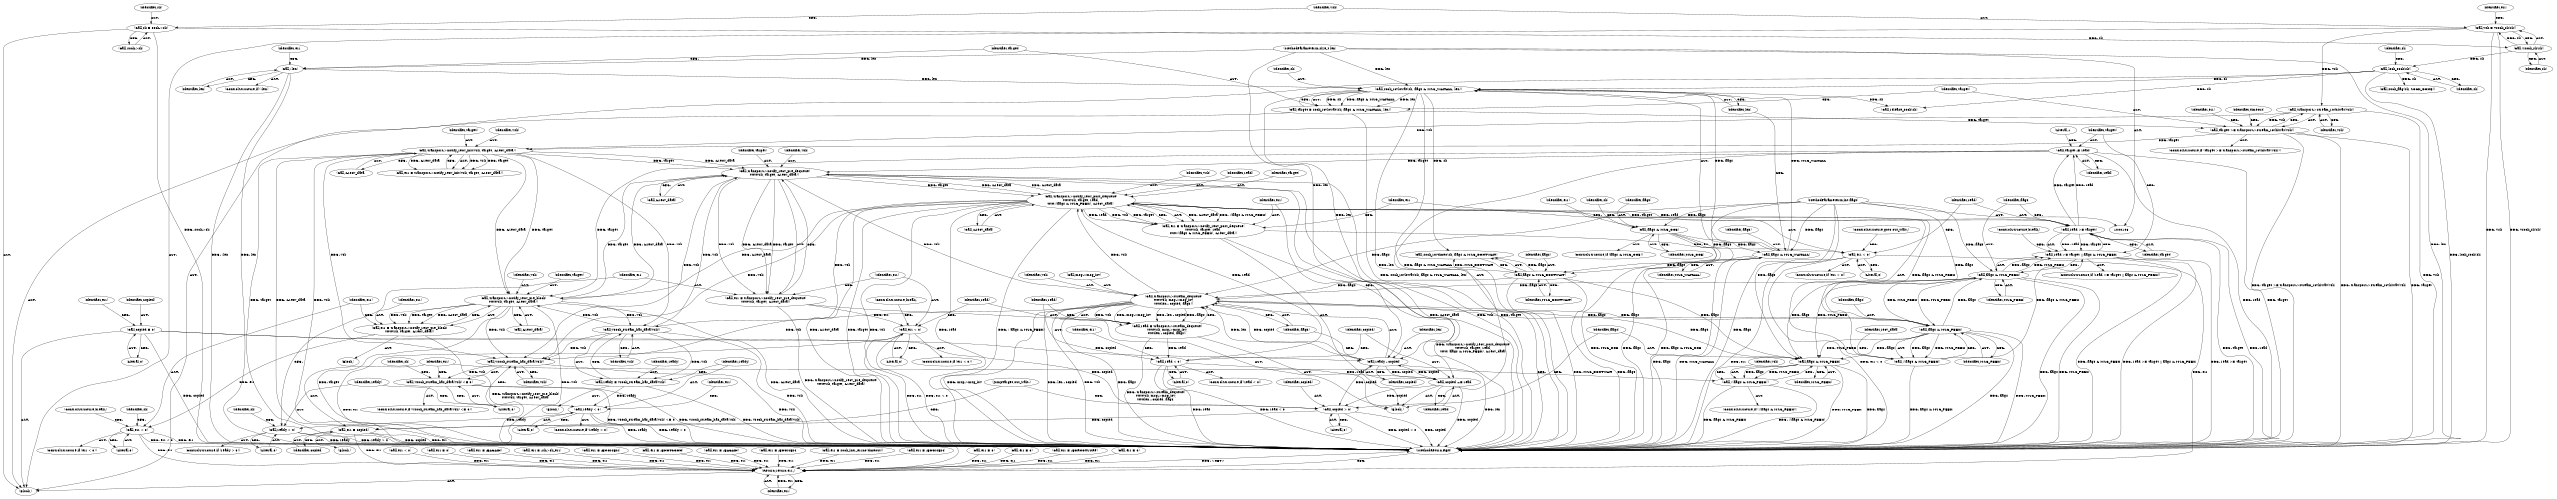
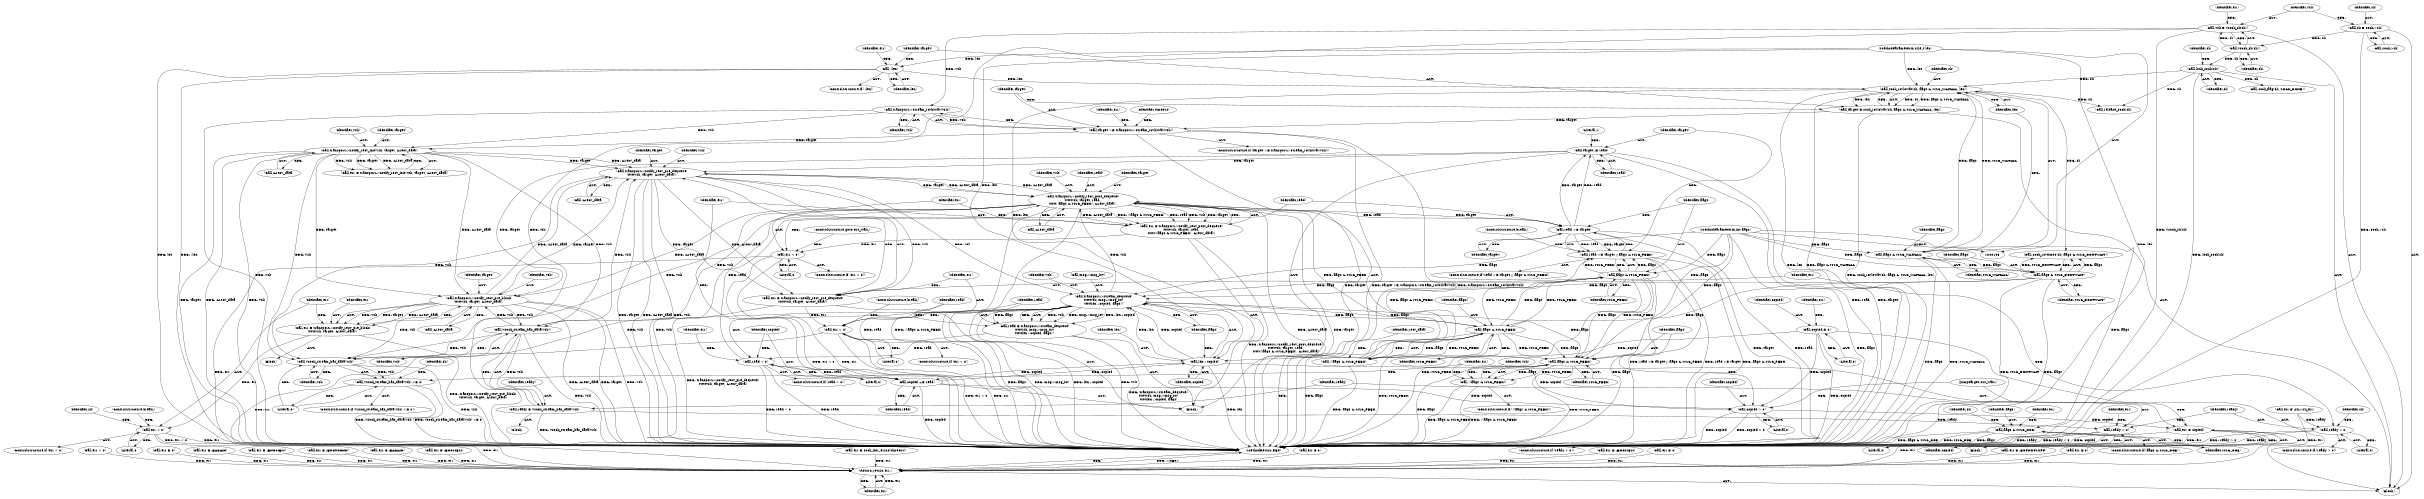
(1715, 240) -> none
(1384, 362) -> (1204, 362)
(438, 421) -> (2306, 422)
